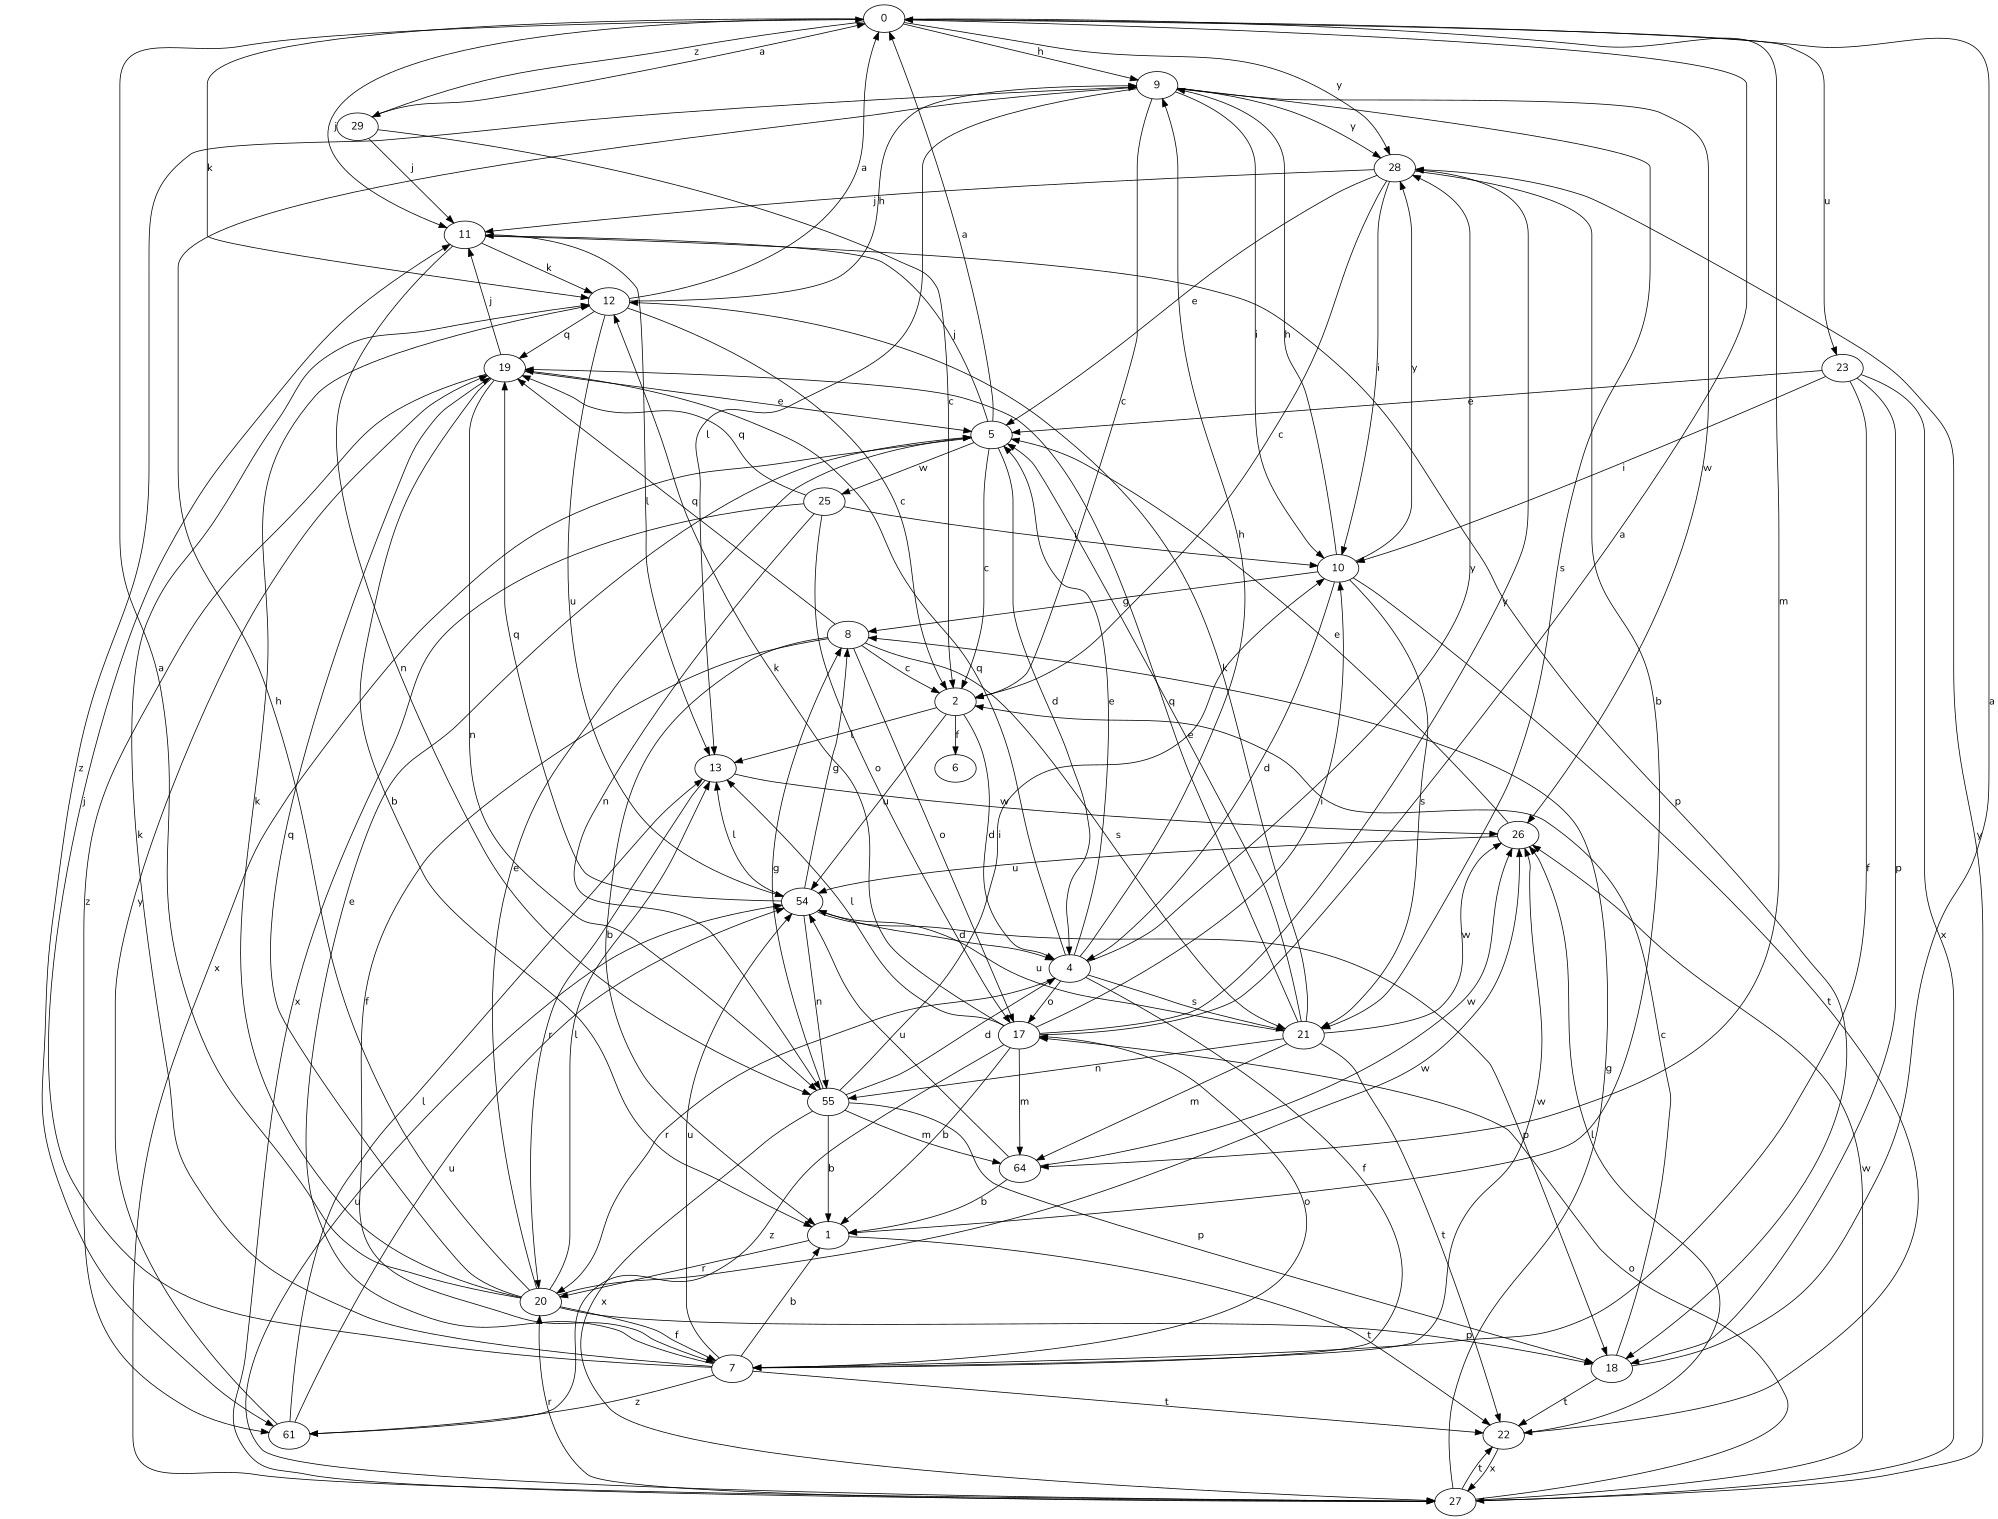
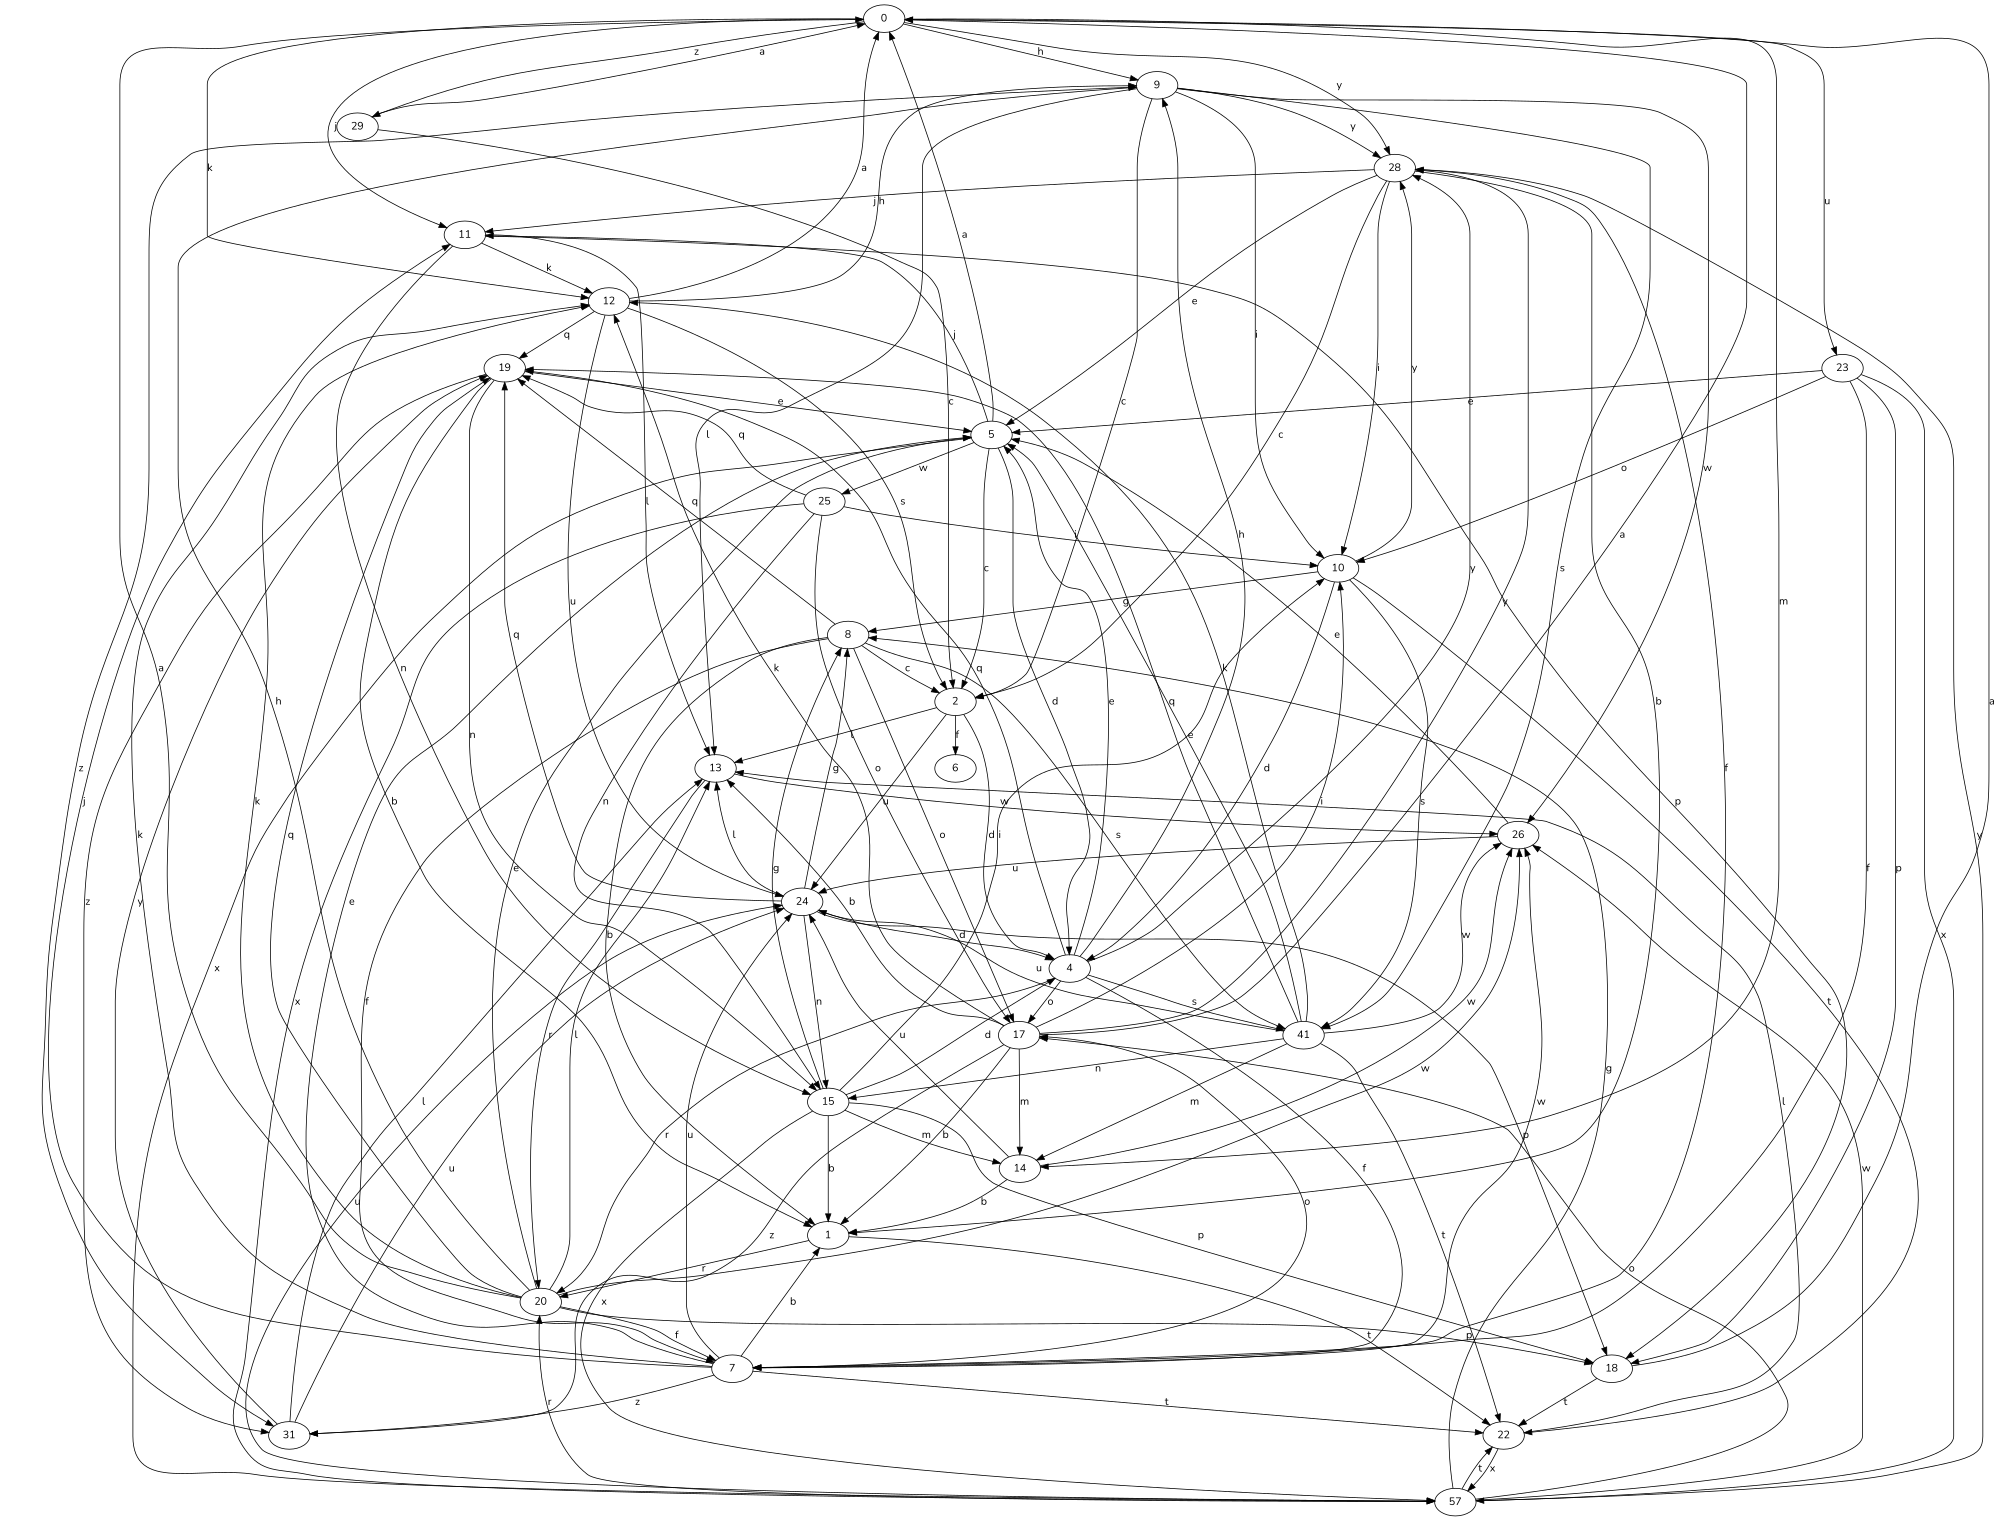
(406, 176) -> none
(1284, 297) -> none
(486, 305) -> none
(1624, 468) -> (1624, 468)
(903, 502) -> (903, 502)
(1540, 819) -> none
(802, 902) -> (802, 902)
(852, 902) -> (852, 902)
(1304, 1035) -> (1304, 1035)
none -> (1702, 1085)
(828, 1102) -> (828, 1102)
(1020, 1169) -> (1020, 1169)
(1640, 1208) -> (1600, 845)
(289, 1435) -> (289, 1435)
(1455, 1502) -> (1455, 1502)
